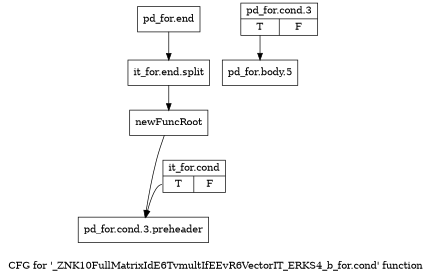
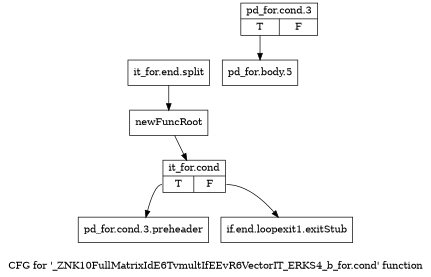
(169, 19) -> none
(153, 172) -> (179, 145)
none -> (287, 230)
